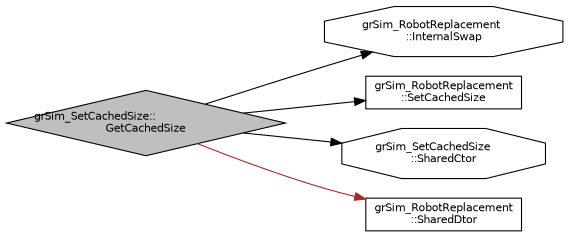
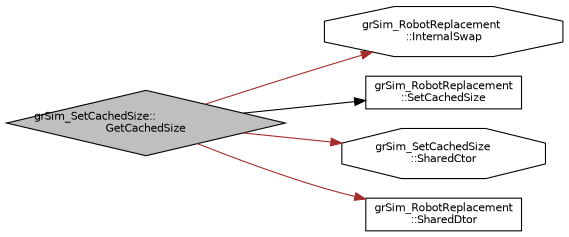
(283, 79) -> (283, 79)
(287, 137) -> (287, 137)
